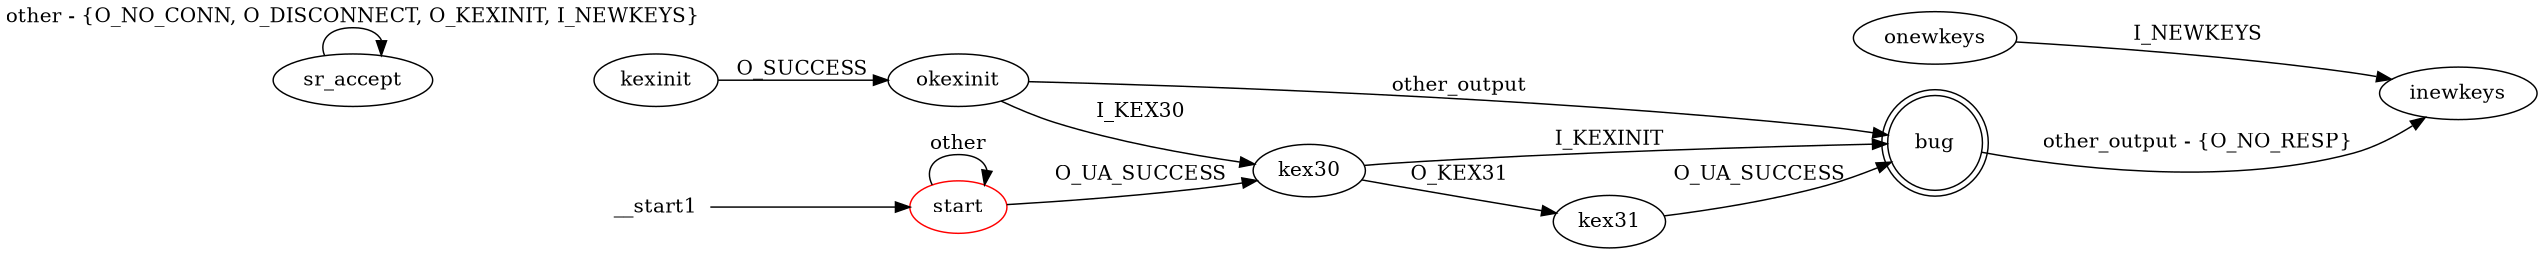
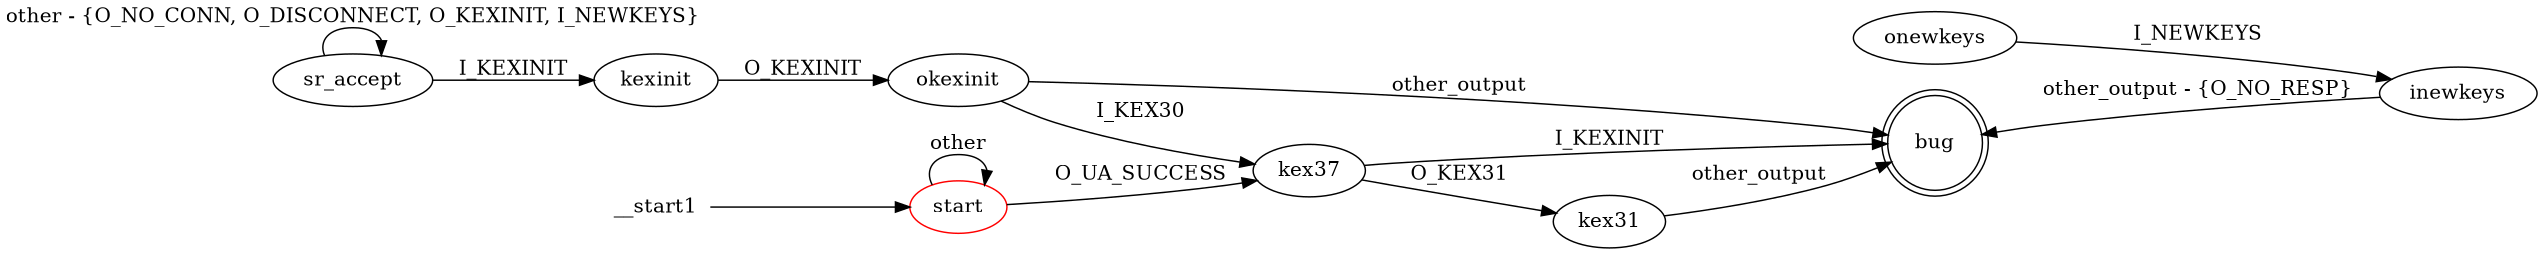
(803, 69) -> (803, 69)
none -> (506, 80)
(1309, 171) -> (1309, 171)
(2200, 172) -> (2188, 111)
(1759, 174) -> (1759, 174)
